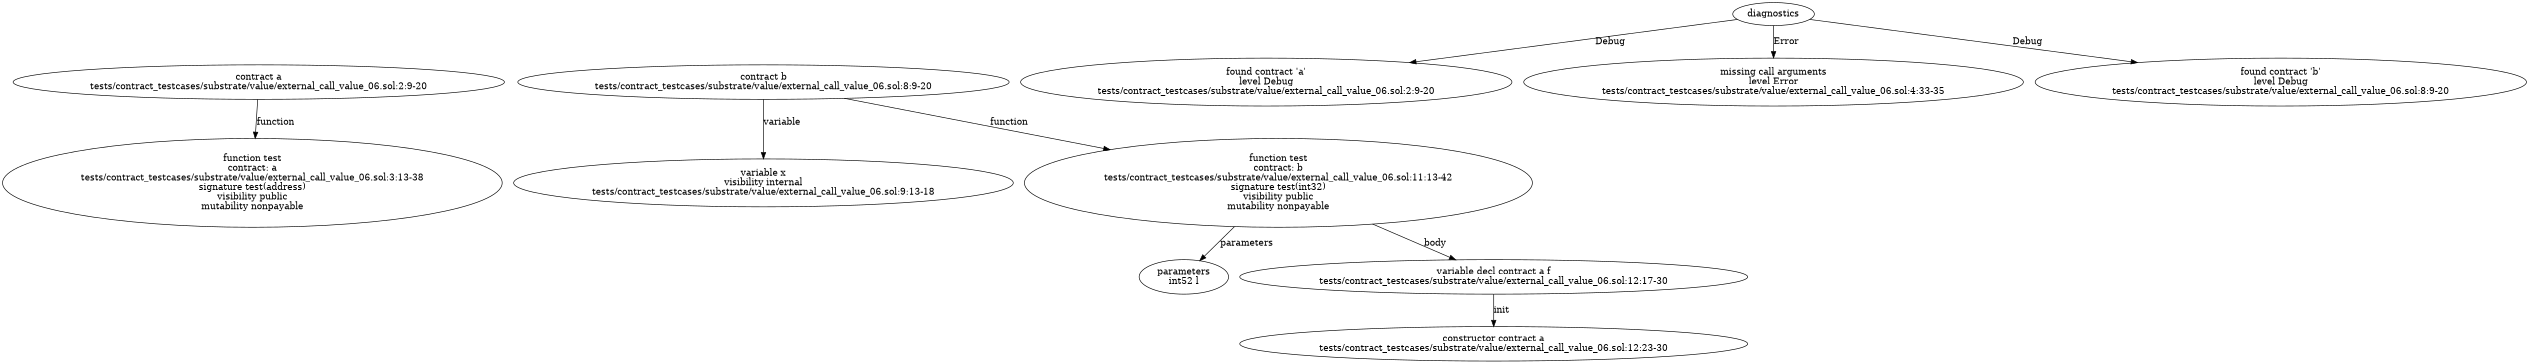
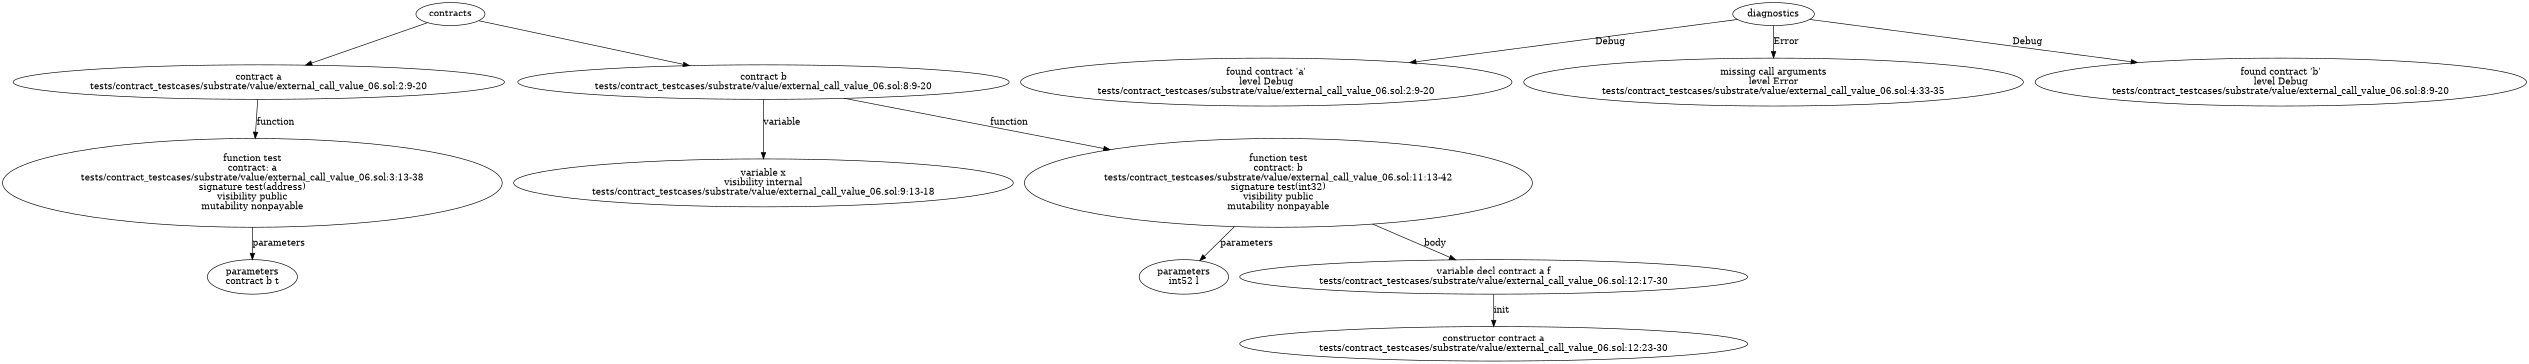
none -> (450, 14)
none -> (252, 277)
